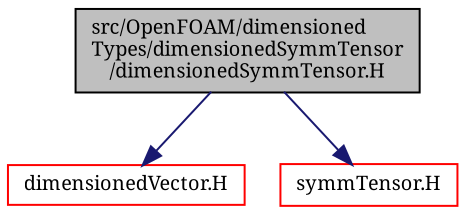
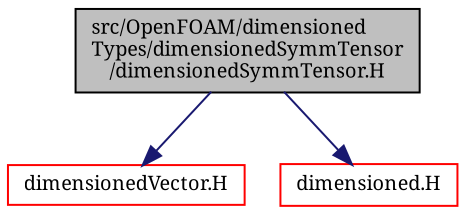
(369, 185) -> (369, 185)
